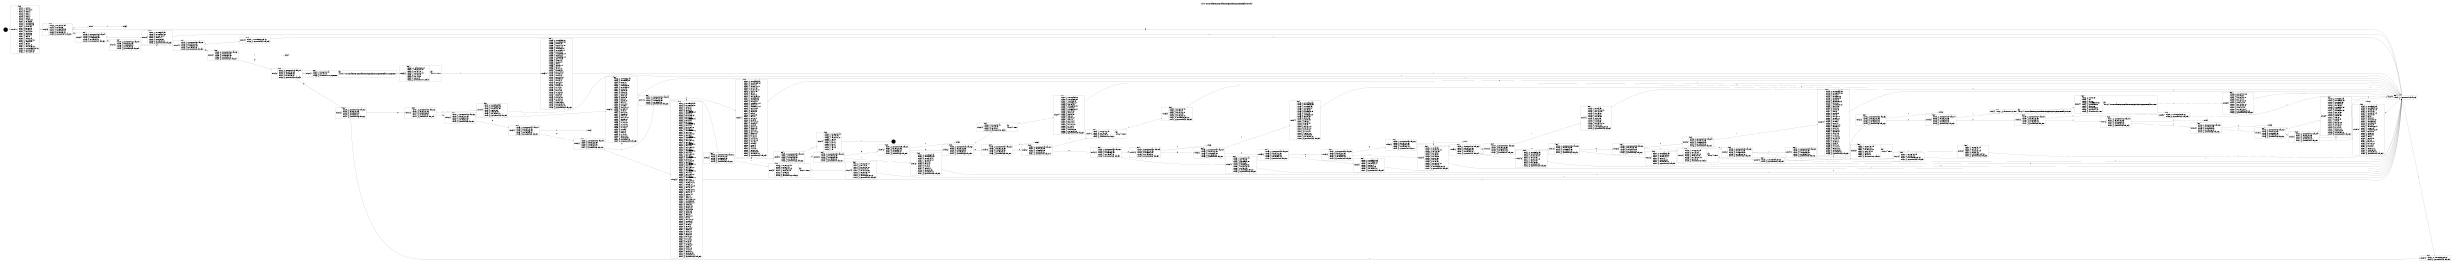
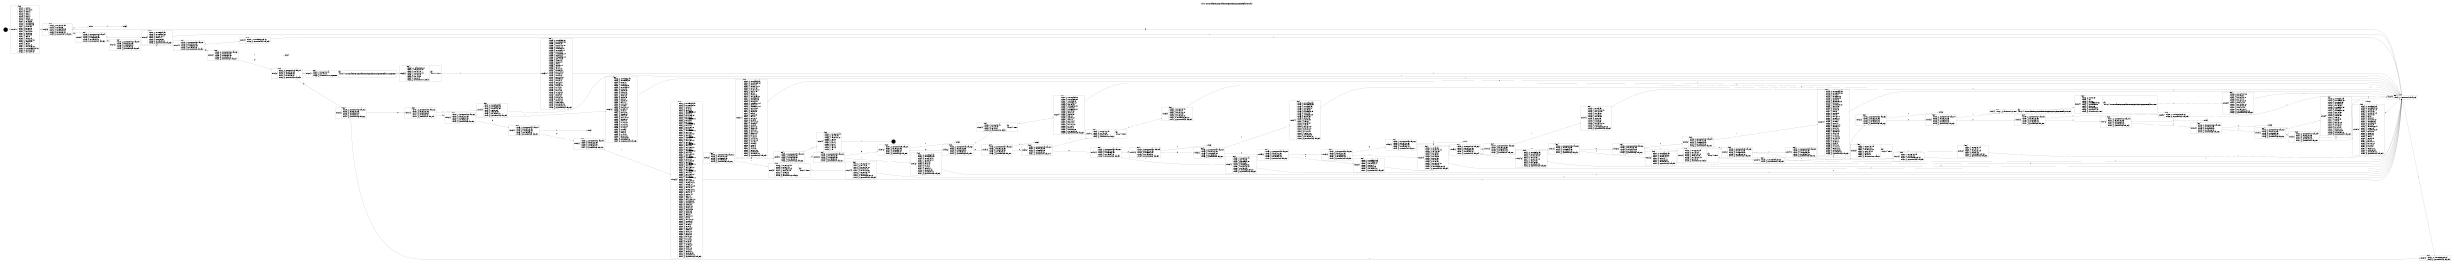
(654, 100) -> none
